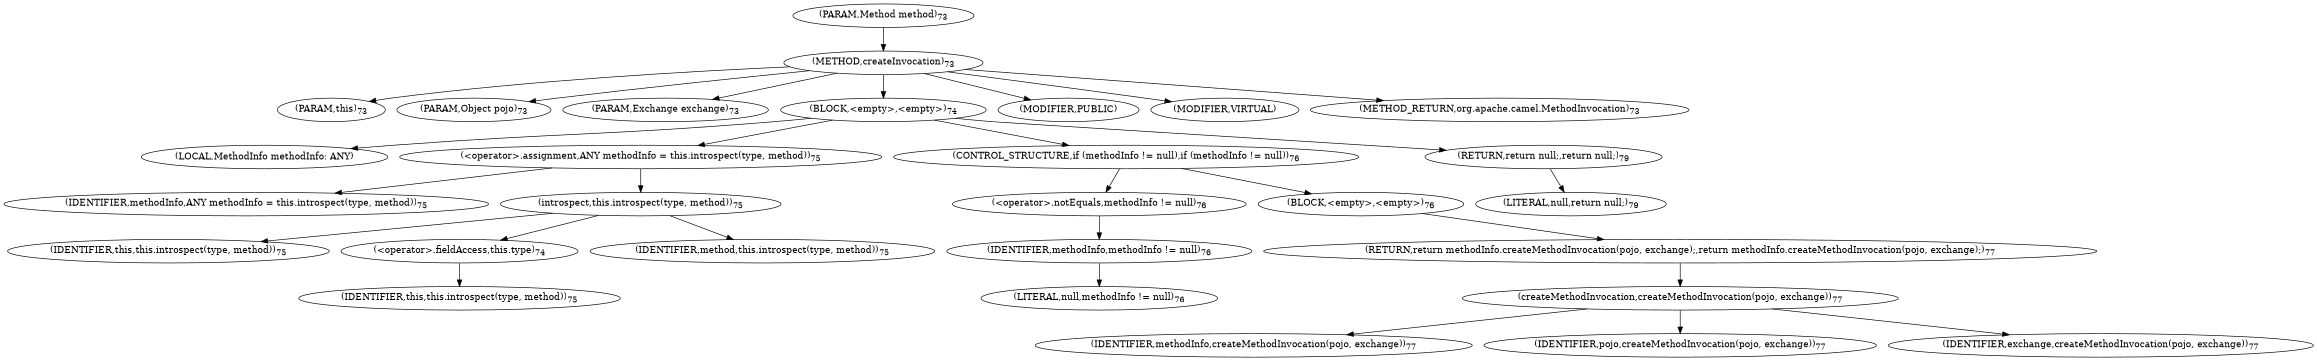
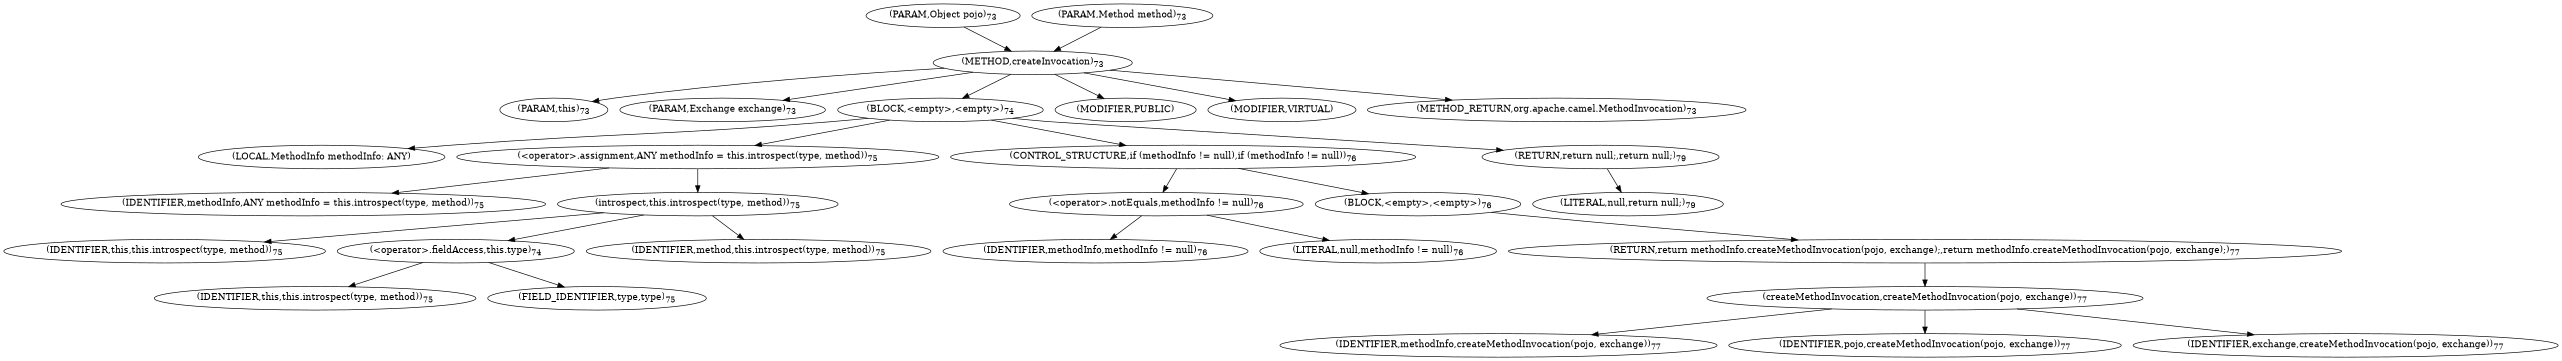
(672, 85) -> (985, 38)
(1099, 272) -> (1265, 227)
none -> (597, 298)
